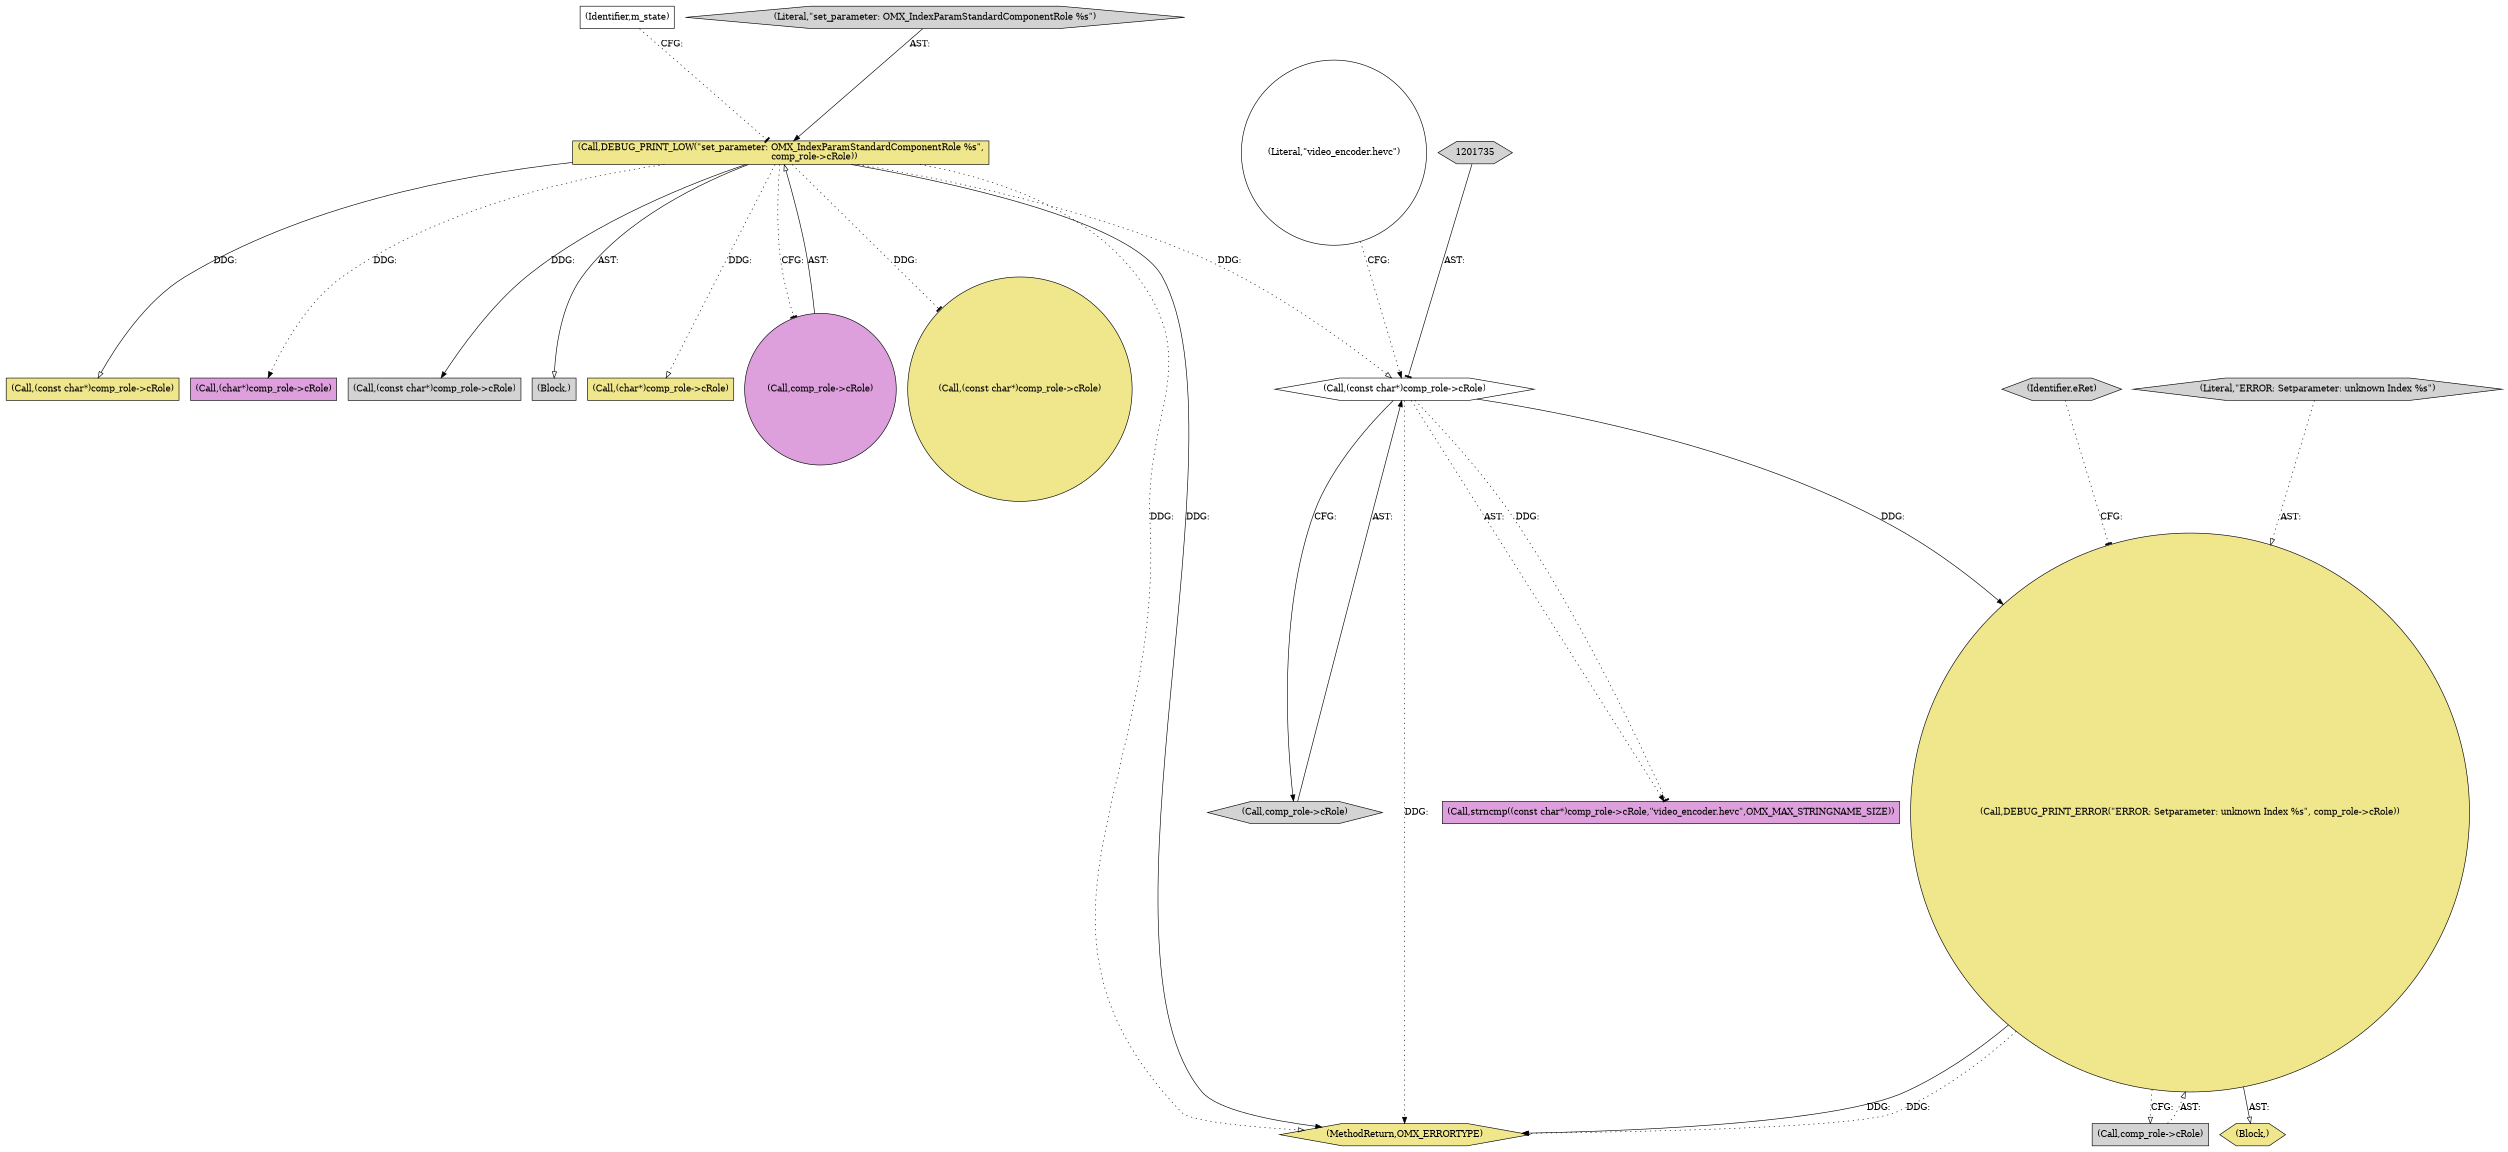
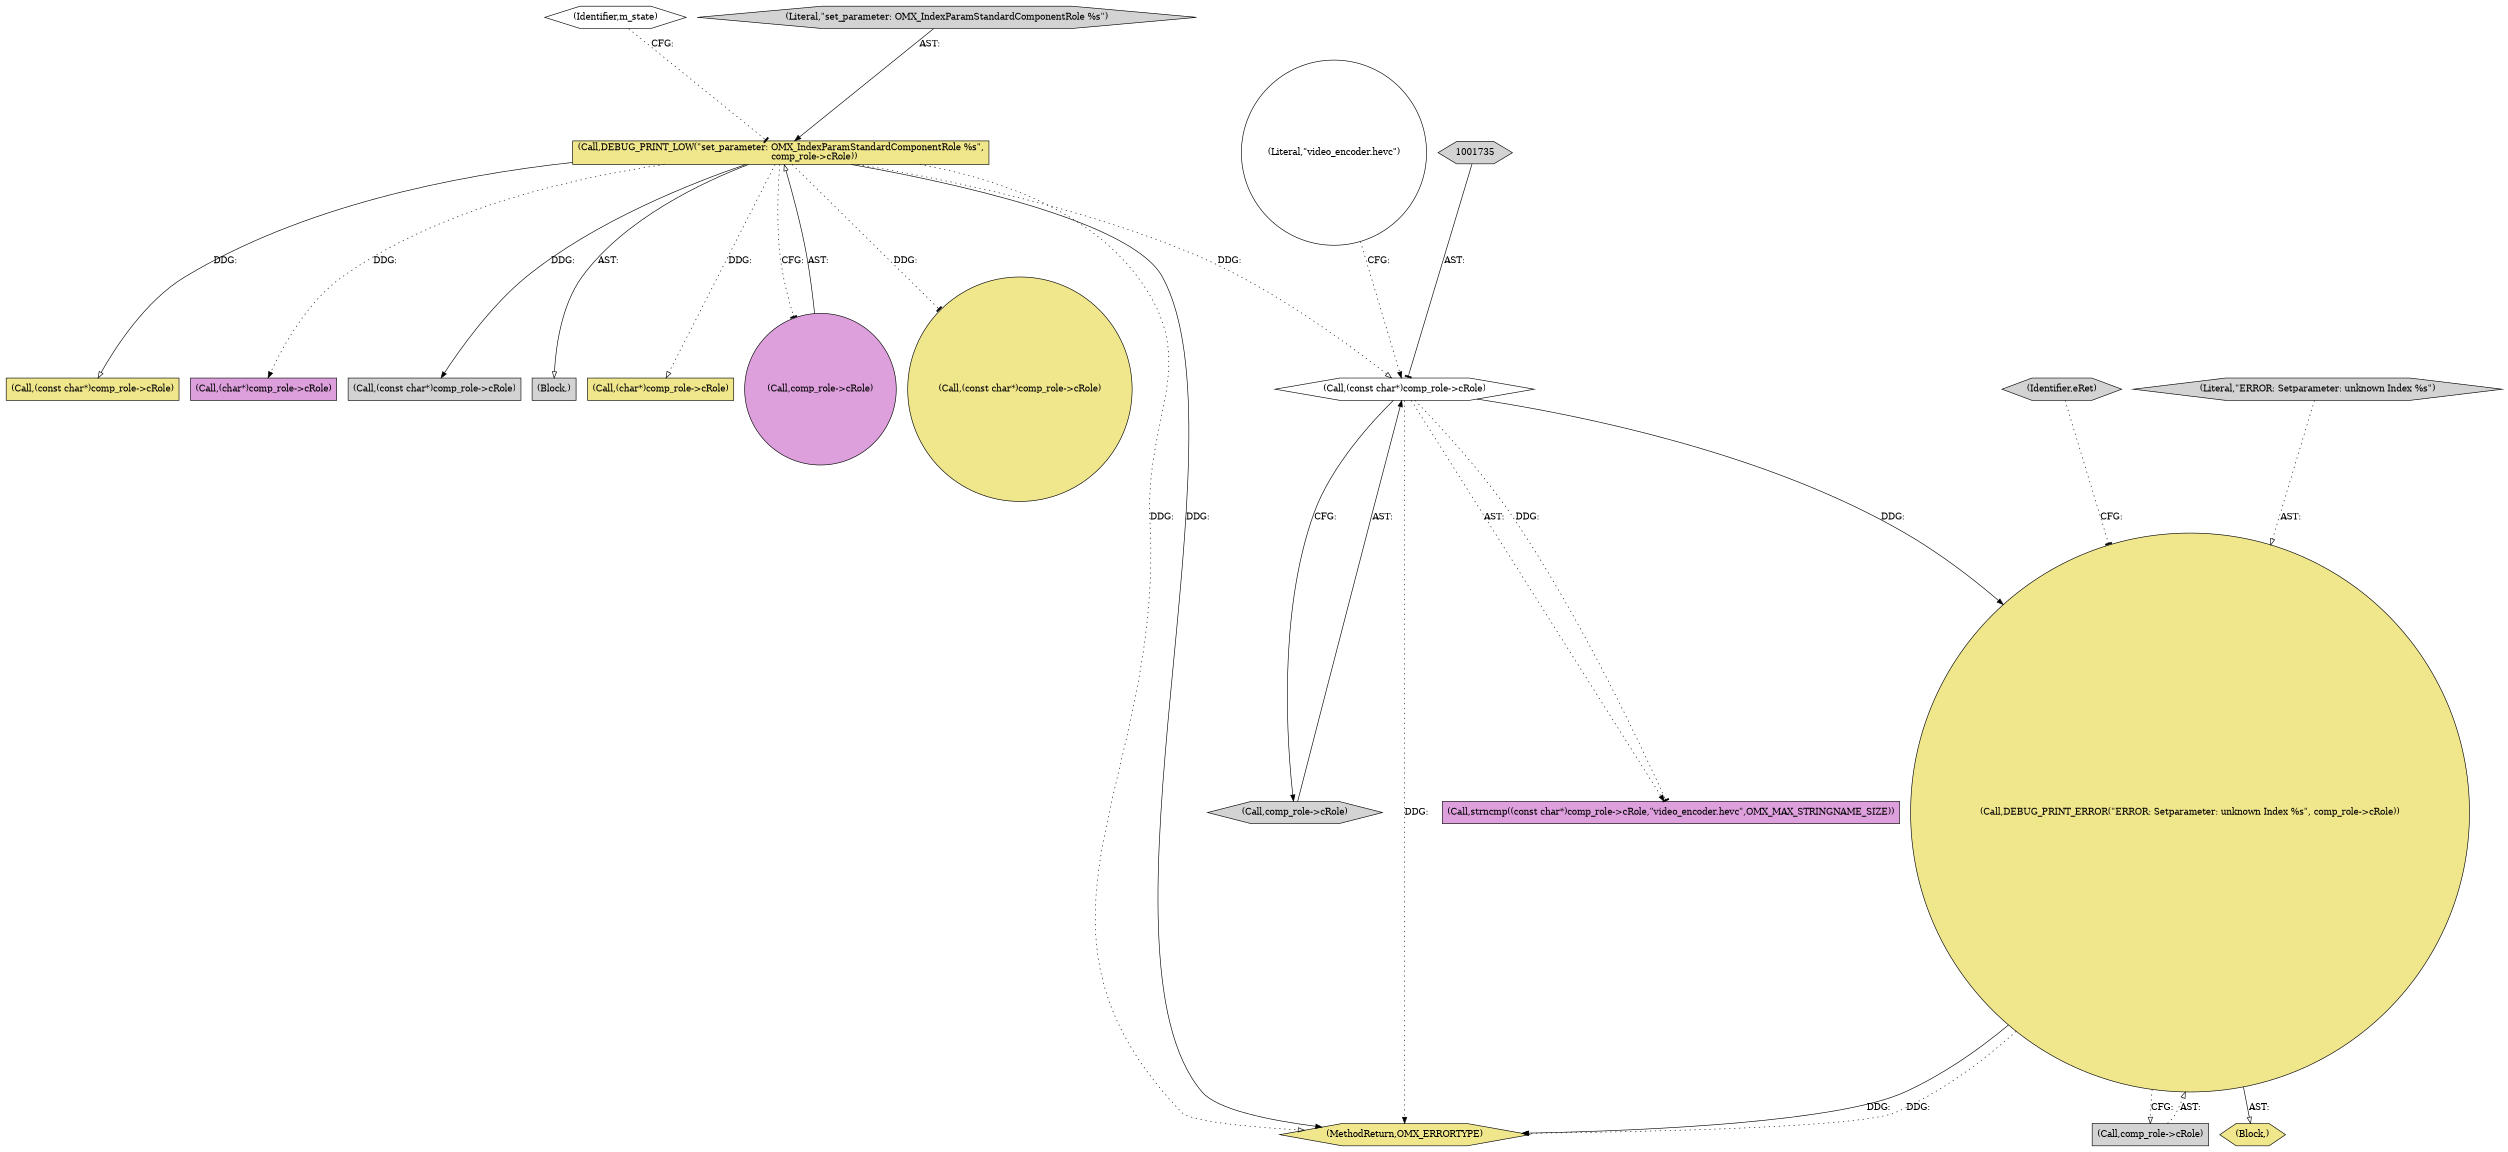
(627, 17) -> (615, 17)
(1475, 153) -> (1475, 153)
